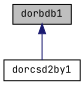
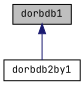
(42, 70) -> (42, 70)
